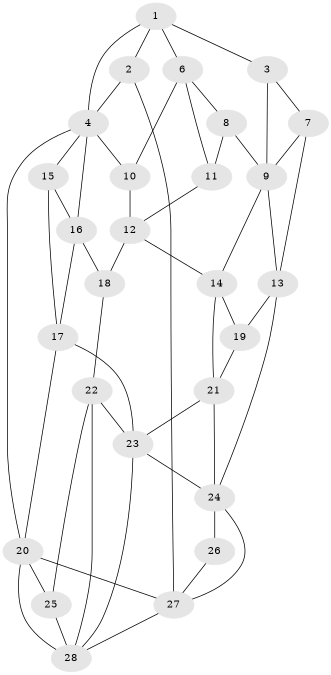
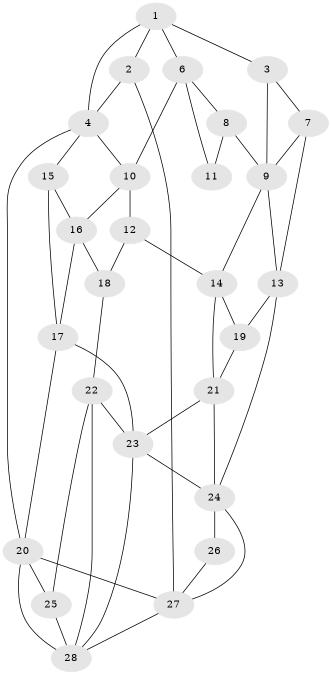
(82, 177) -> (103, 204)
(173, 202) -> none
